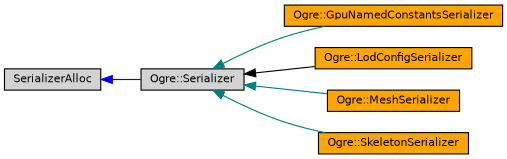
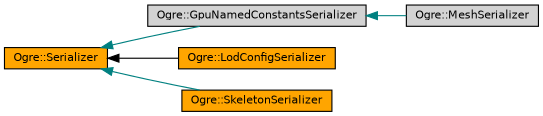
(393, 16) -> (257, 16)
(53, 79) -> none
(193, 79) -> (56, 58)
(291, 90) -> (392, 16)
(393, 101) -> (472, 16)
